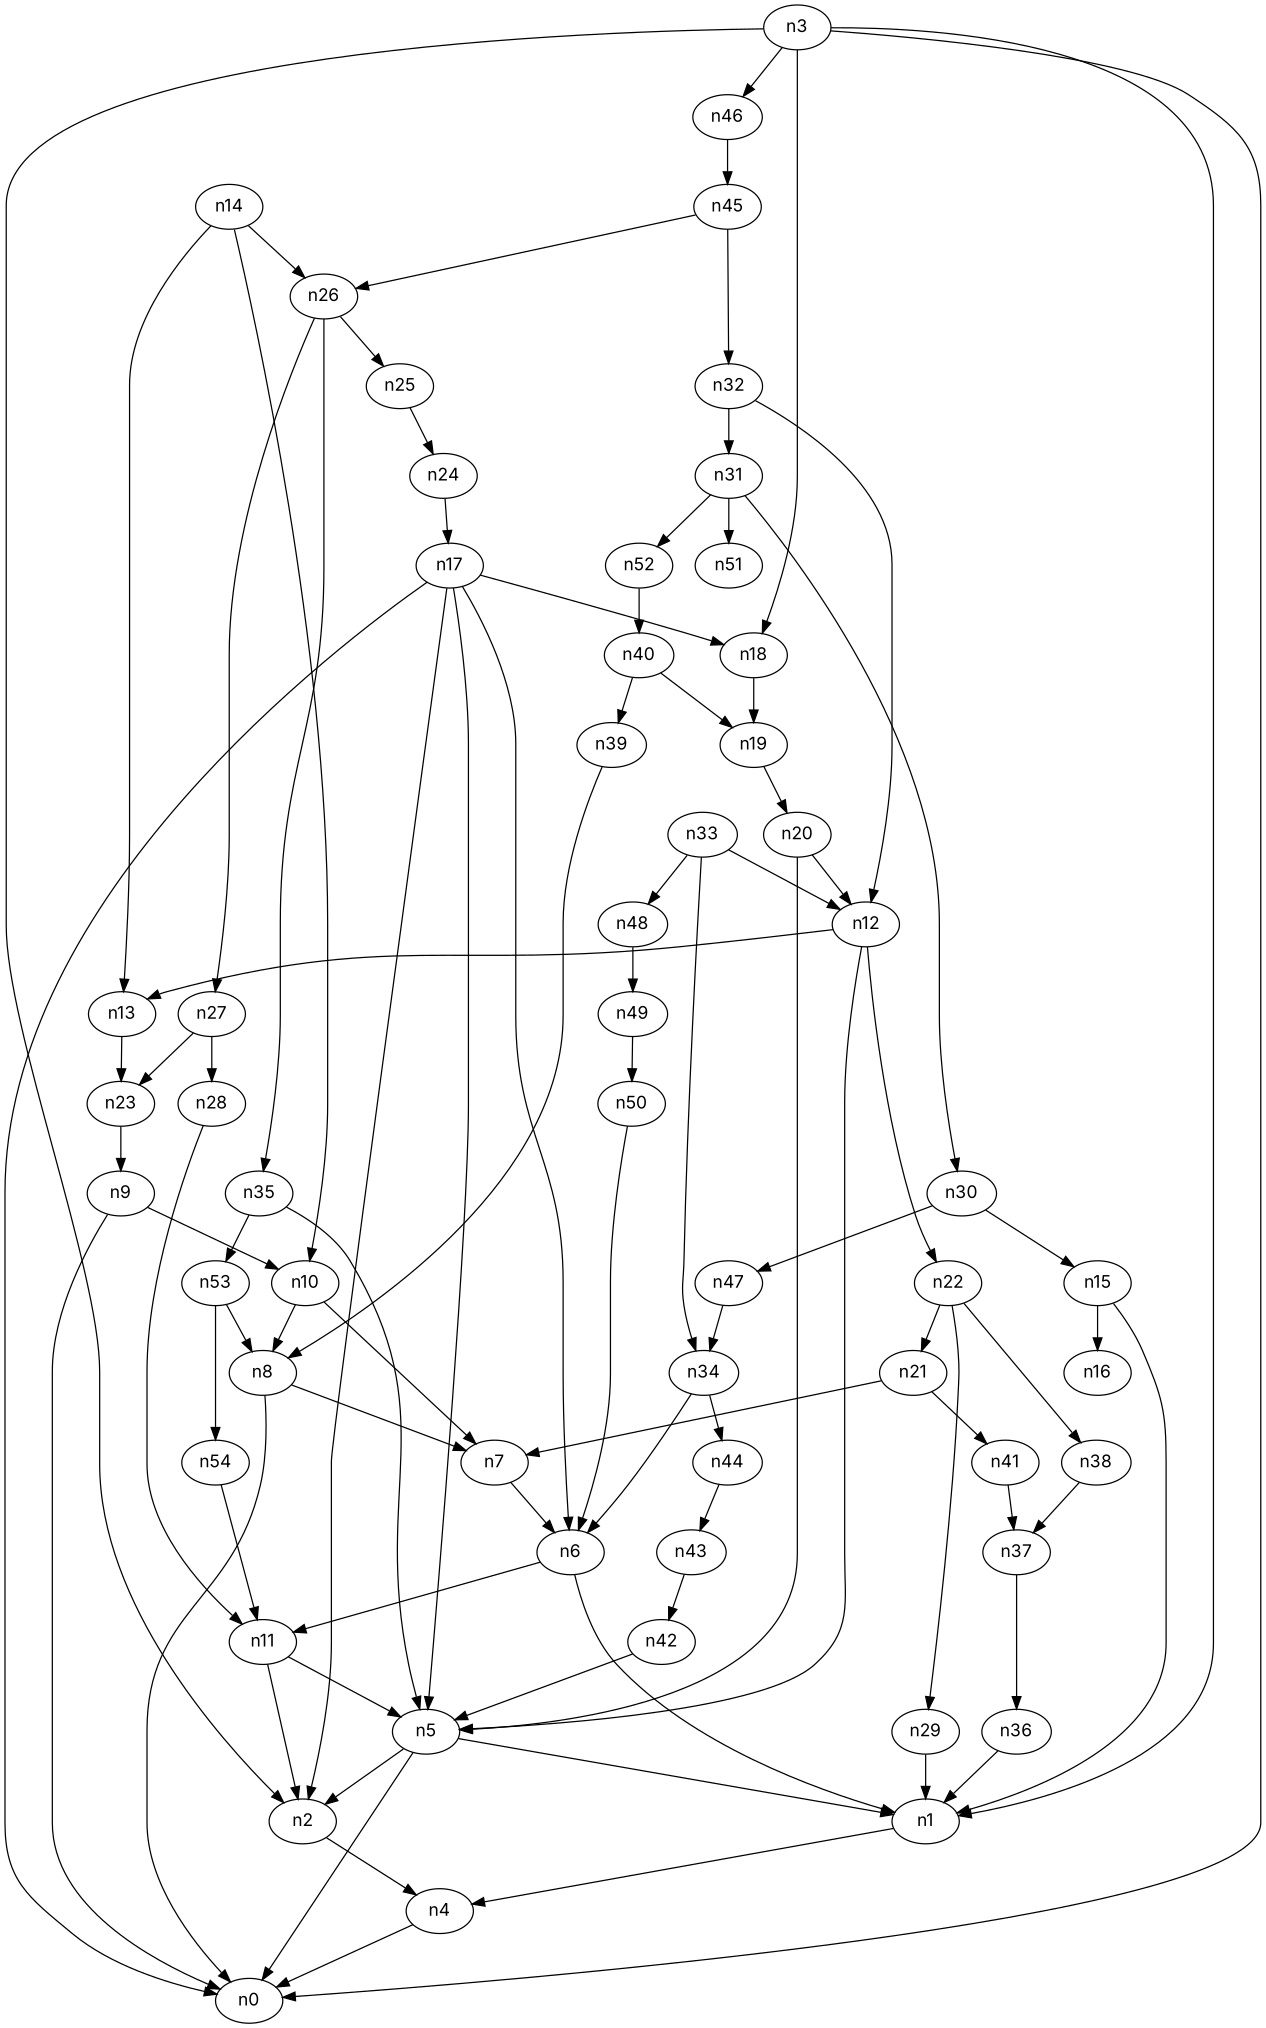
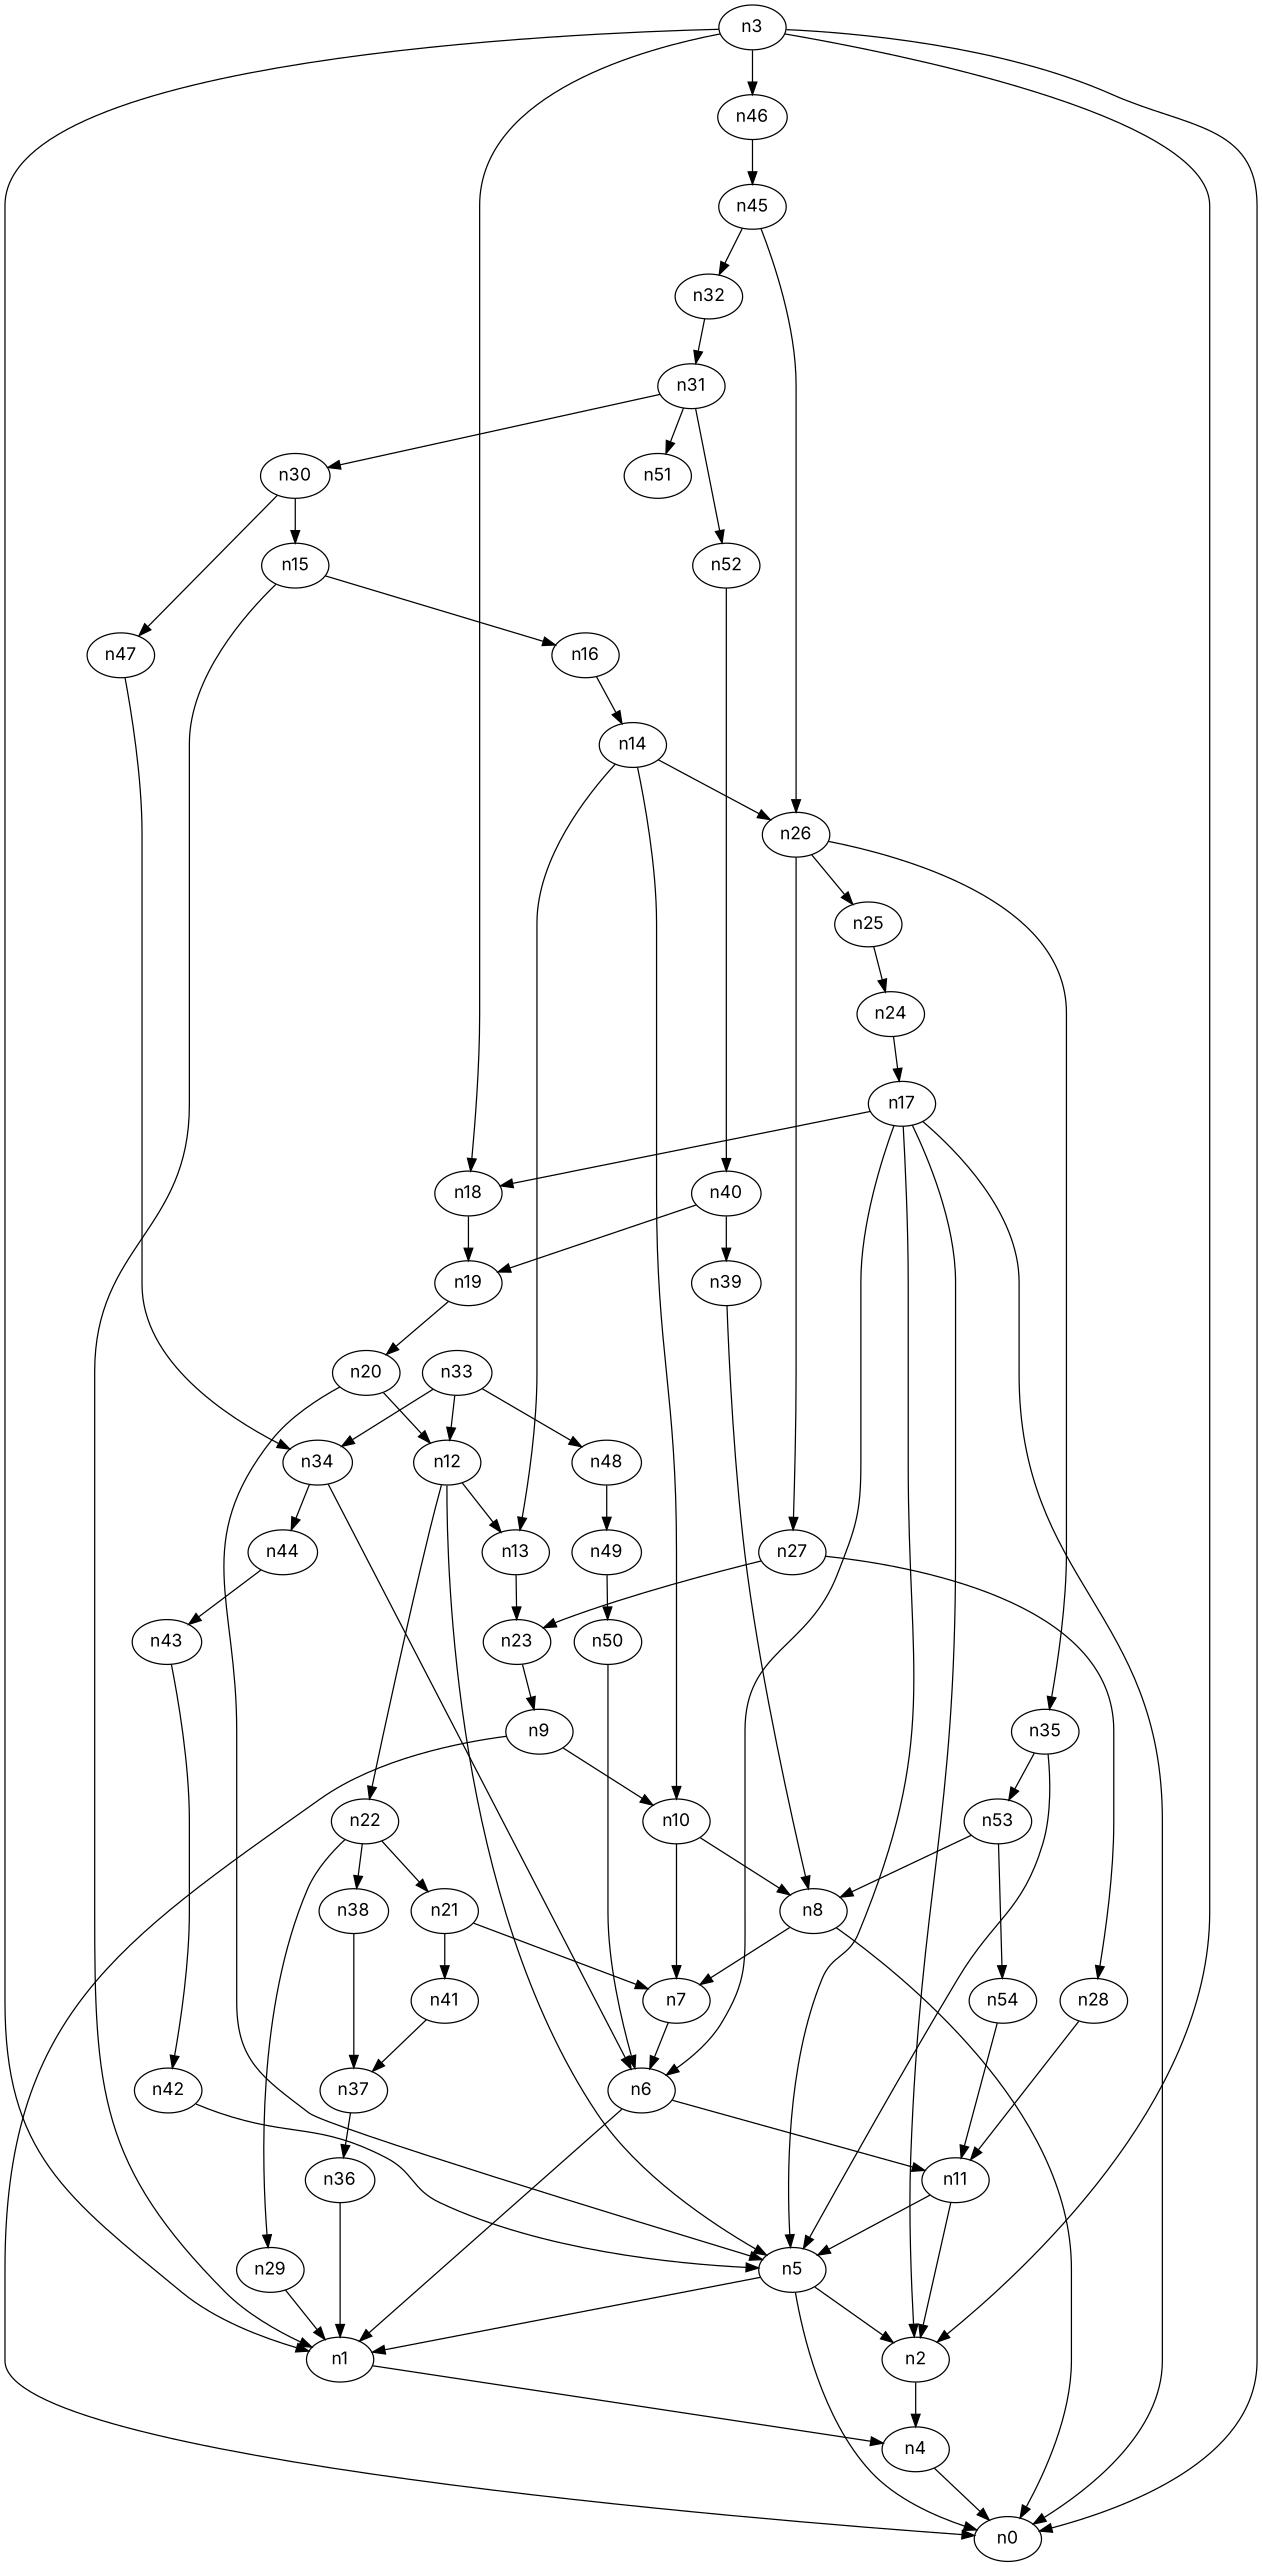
(892, 616) -> none
none -> (606, 695)
